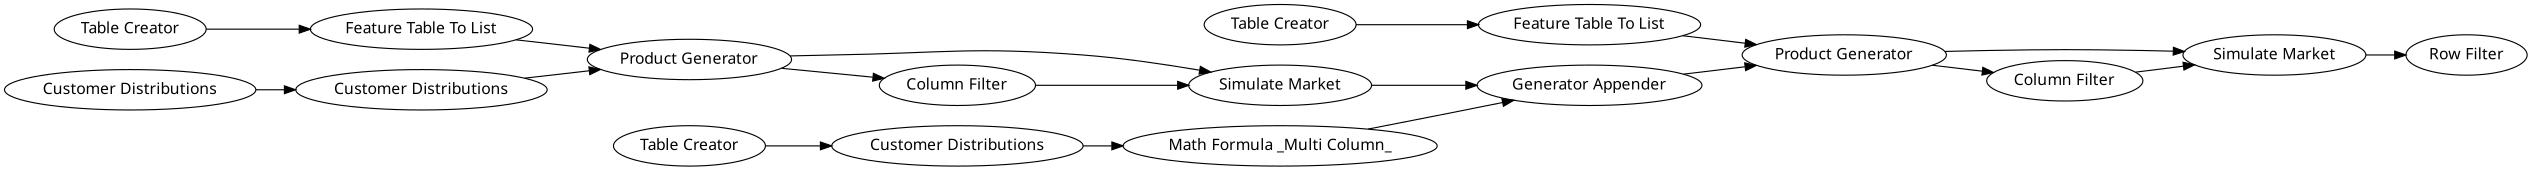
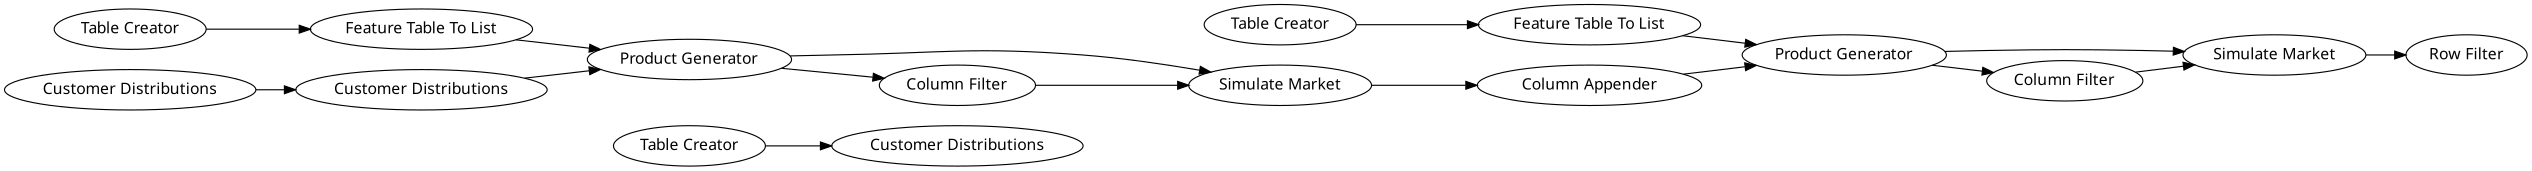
(1590, 85) -> (1590, 85)
(1280, 146) -> none
